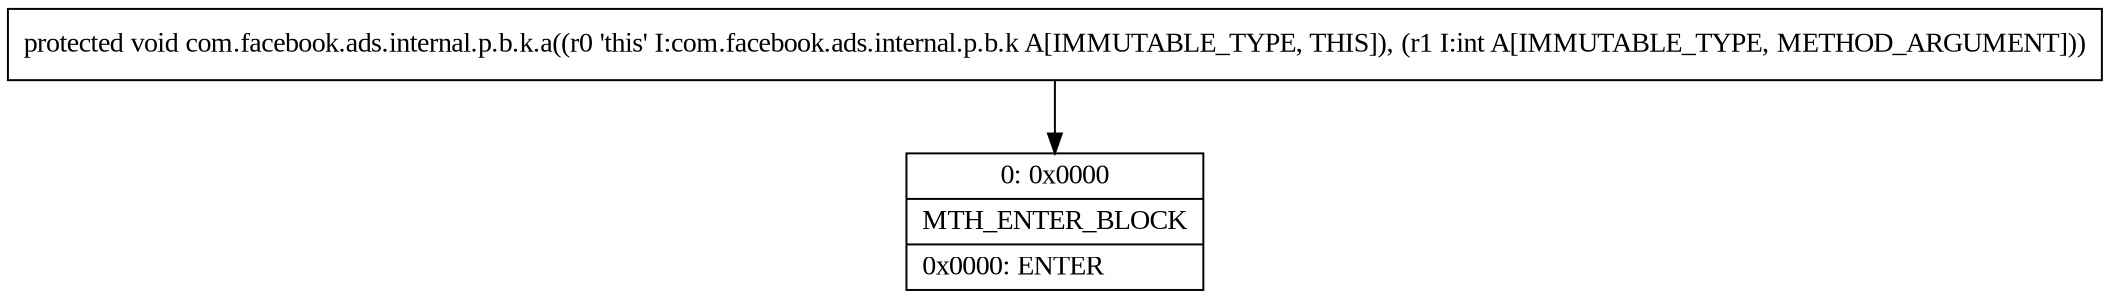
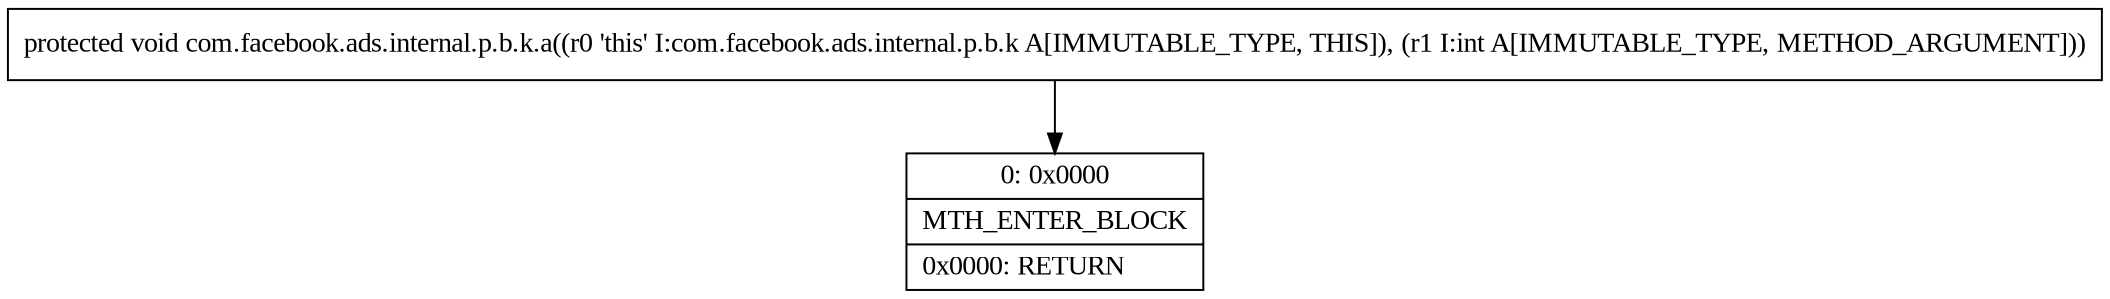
(1024, 266) -> (1035, 266)
